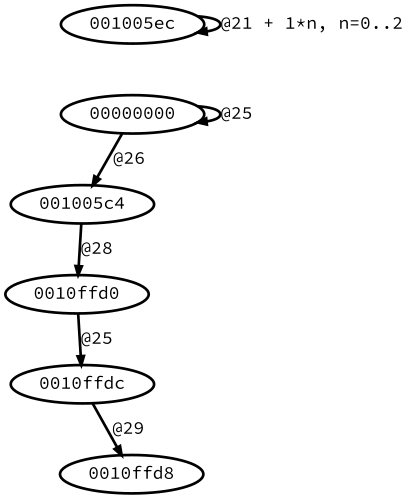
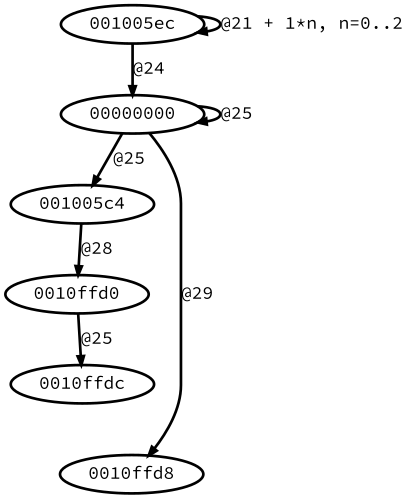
none -> (133, 65)
(129, 159) -> (129, 159)
(105, 425) -> (181, 290)
